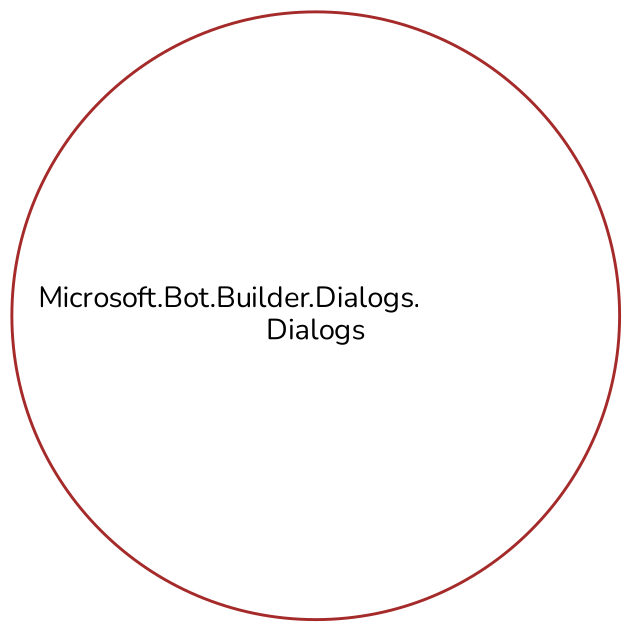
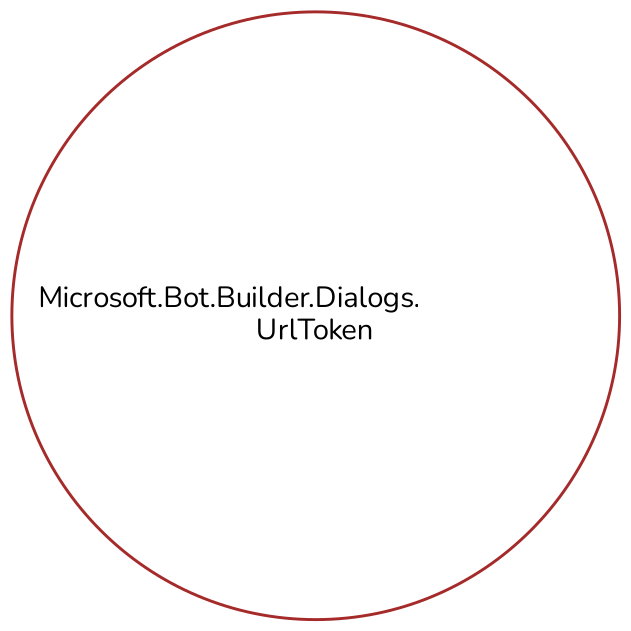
(316, 316) -> (316, 316)
